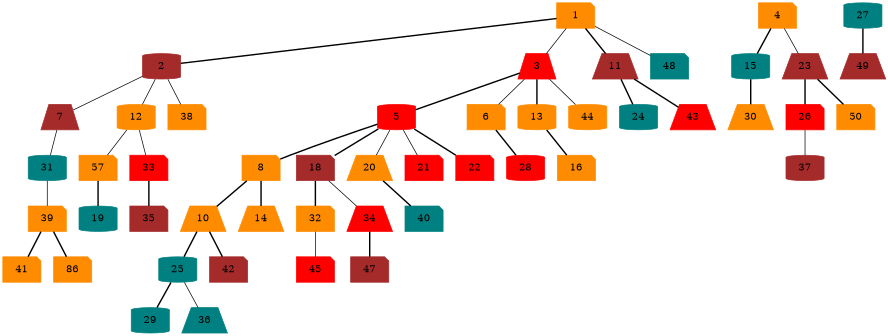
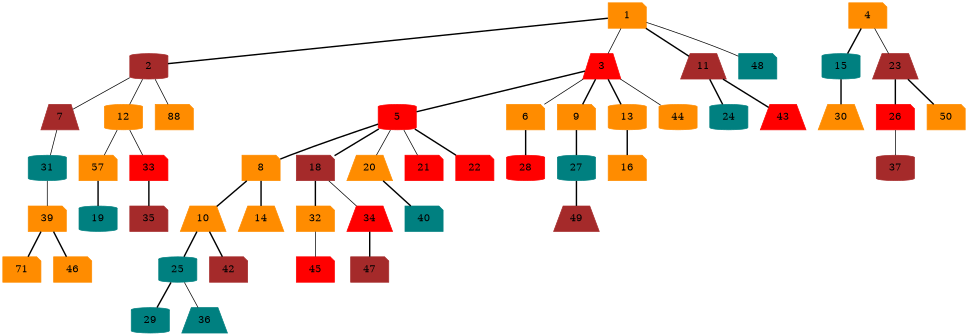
(187, 117) -> (174, 117)
none -> (576, 117)
(22, 270) -> (22, 270)
(73, 270) -> (73, 270)
